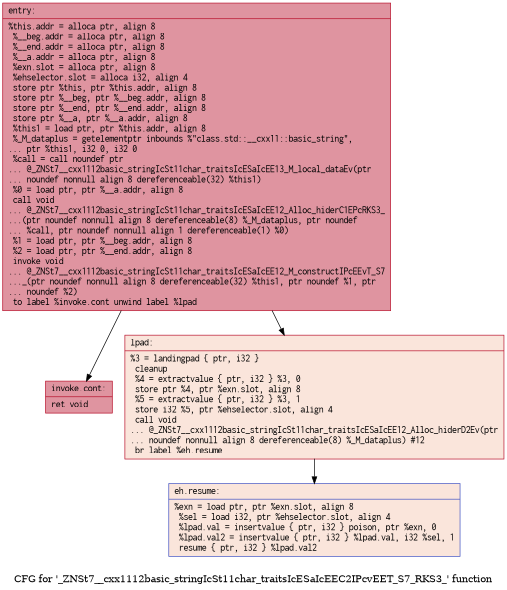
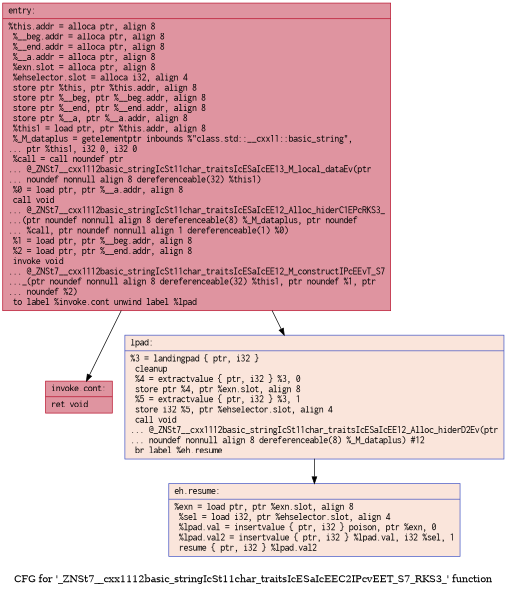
(314, 397) -> (314, 397)
